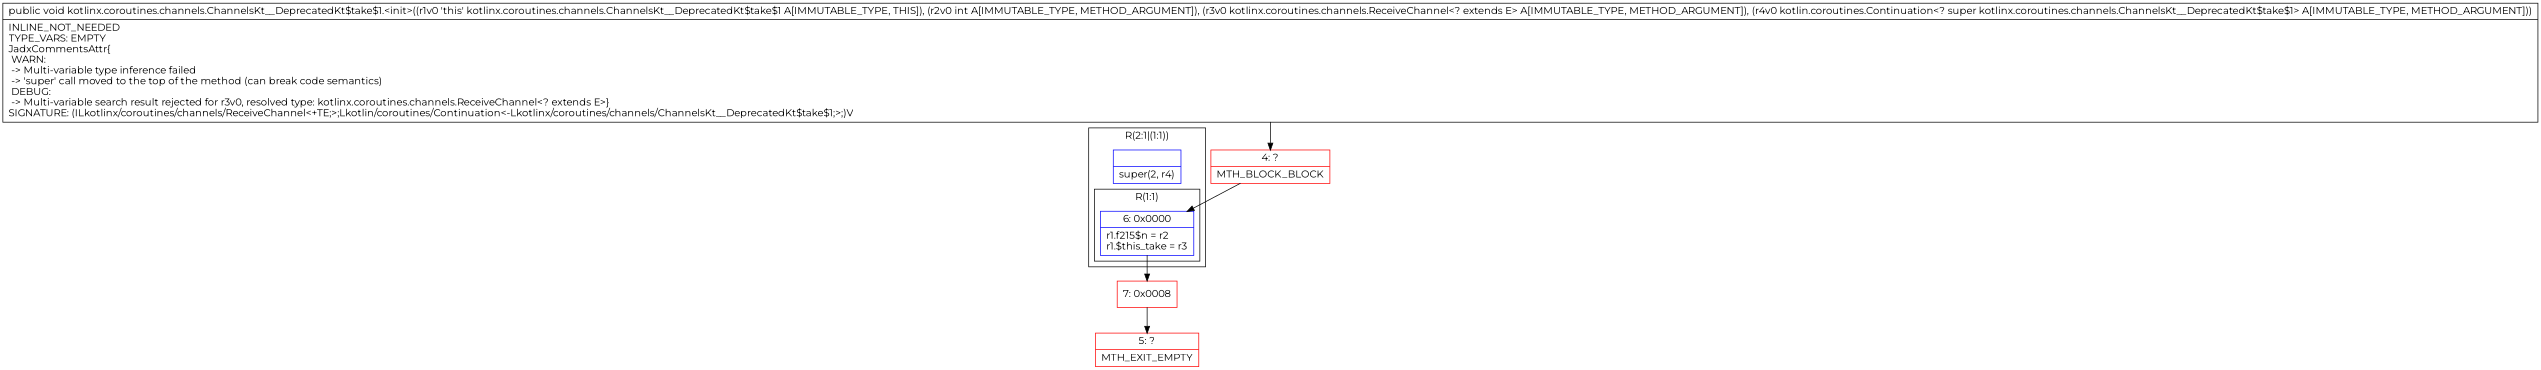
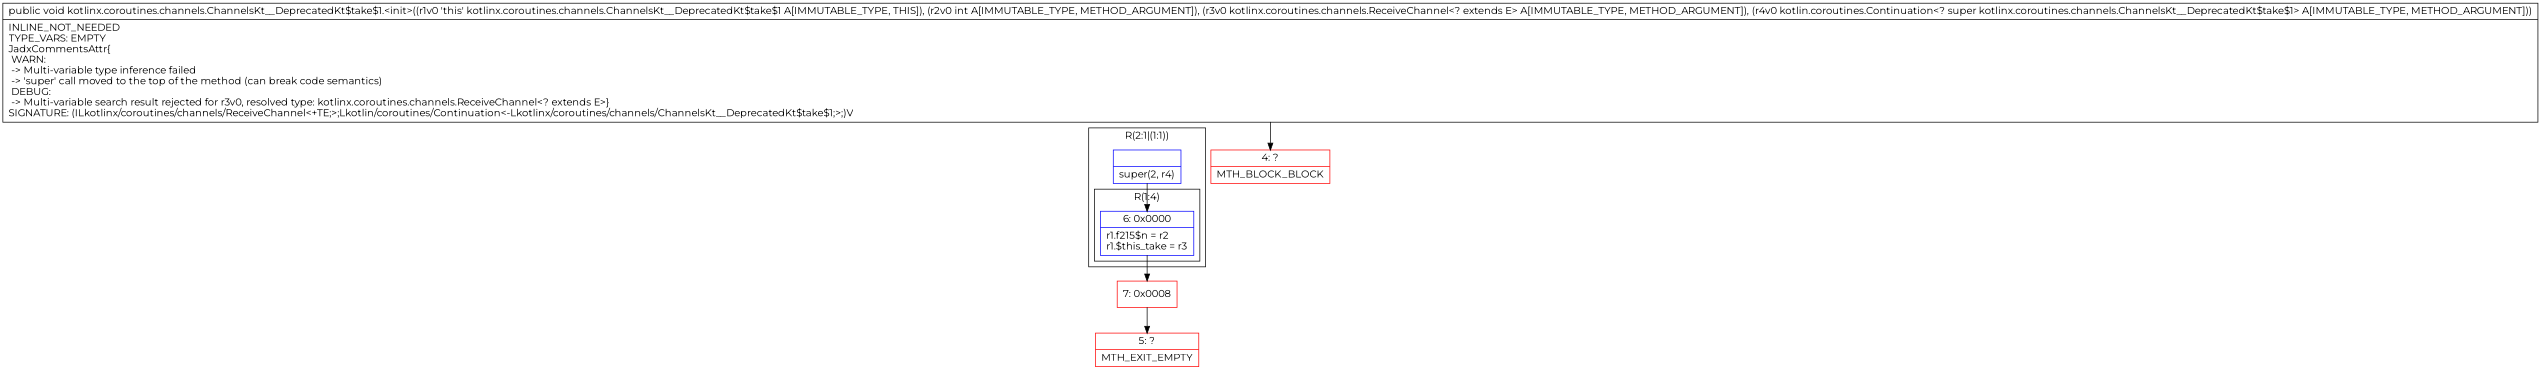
(1217, 196) -> (1147, 194)
(1147, 197) -> (1147, 197)
